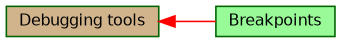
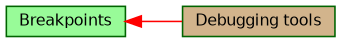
(196, 21) -> (162, 21)
